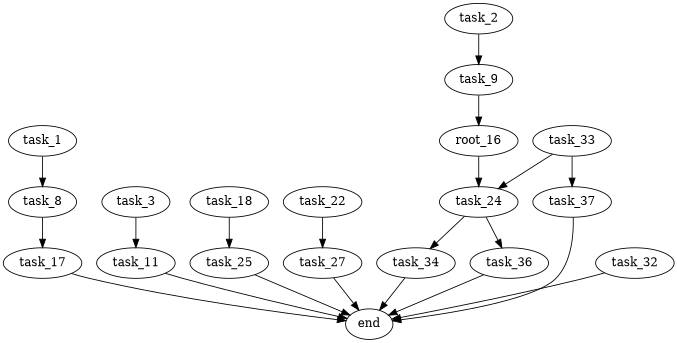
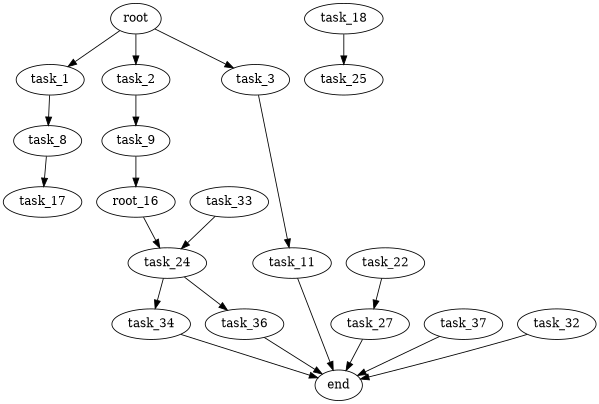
none -> (136, 19)
(572, 167) -> none
(298, 293) -> none
(204, 301) -> none
